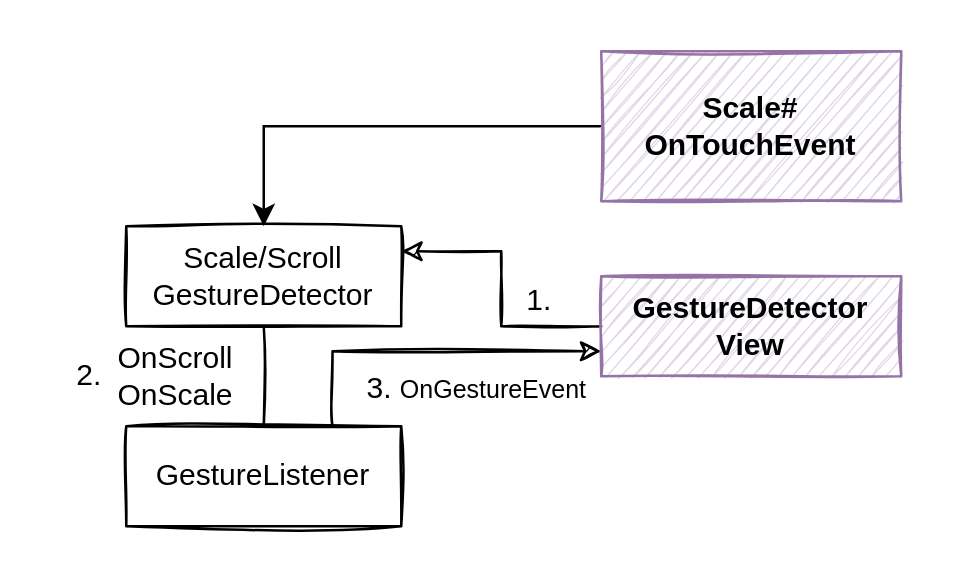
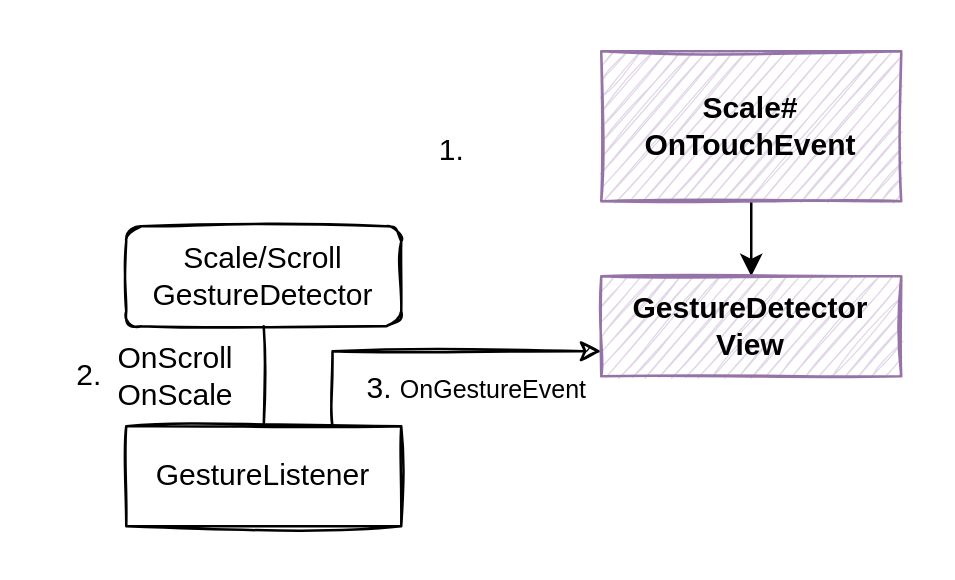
(389, 126) -> (751, 245)
(264, 276) -> (264, 276)
(501, 296) -> none
(539, 301) -> (451, 151)
